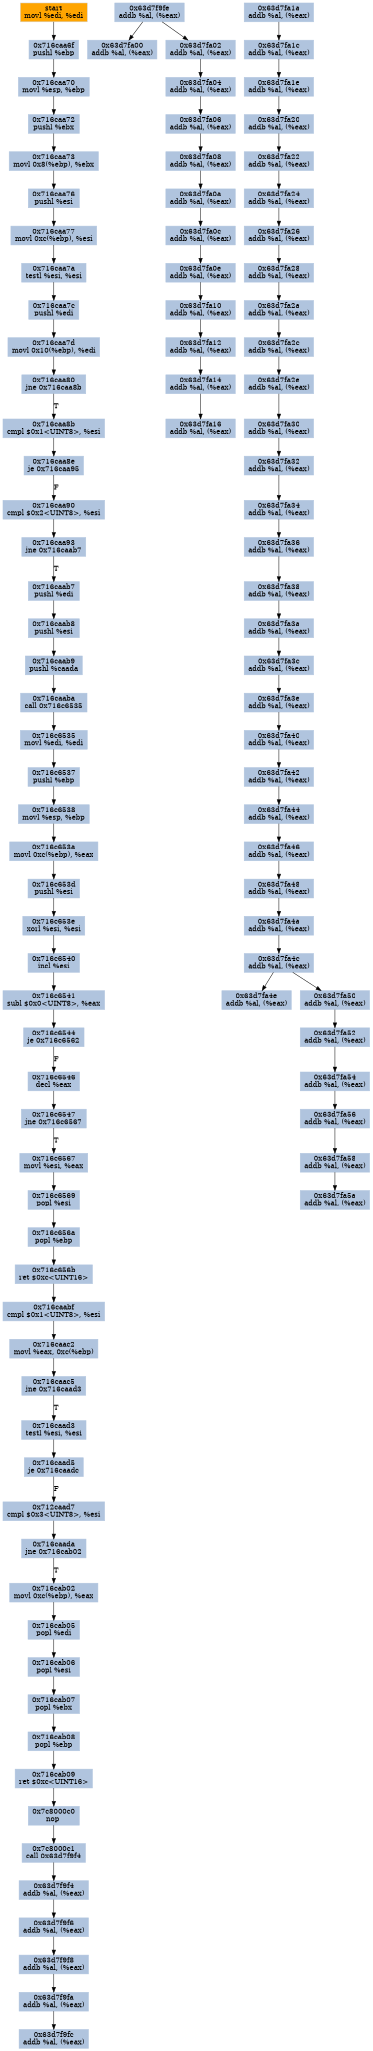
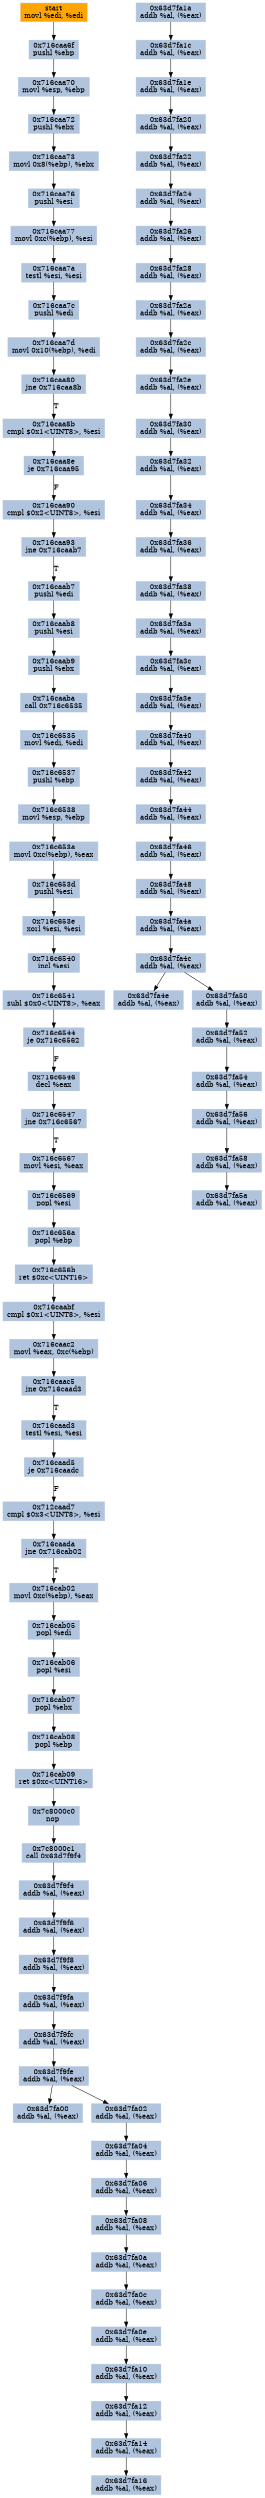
(54, 665) -> (54, 665)
none -> (54, 2055)
